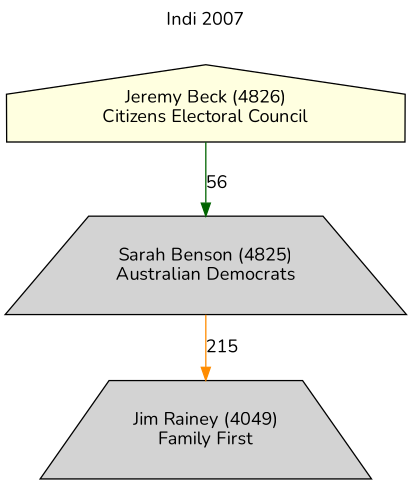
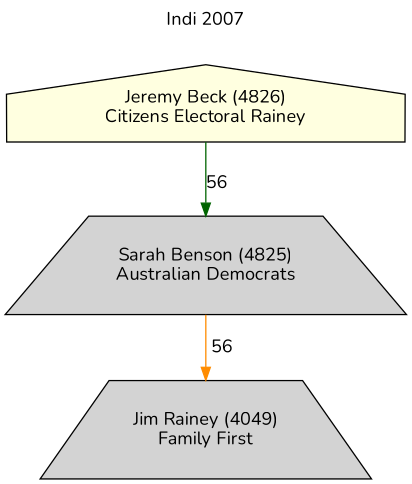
(206, 107) -> (206, 107)
(222, 348) -> (222, 348)
